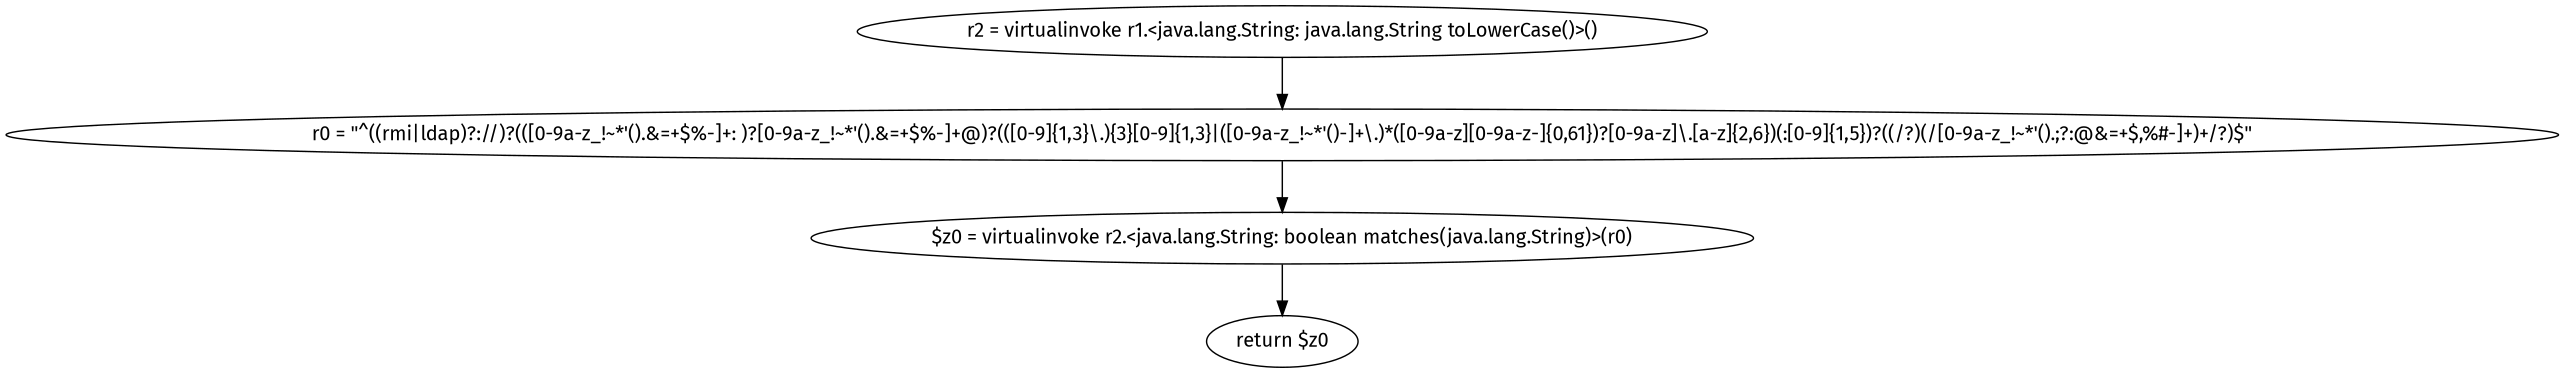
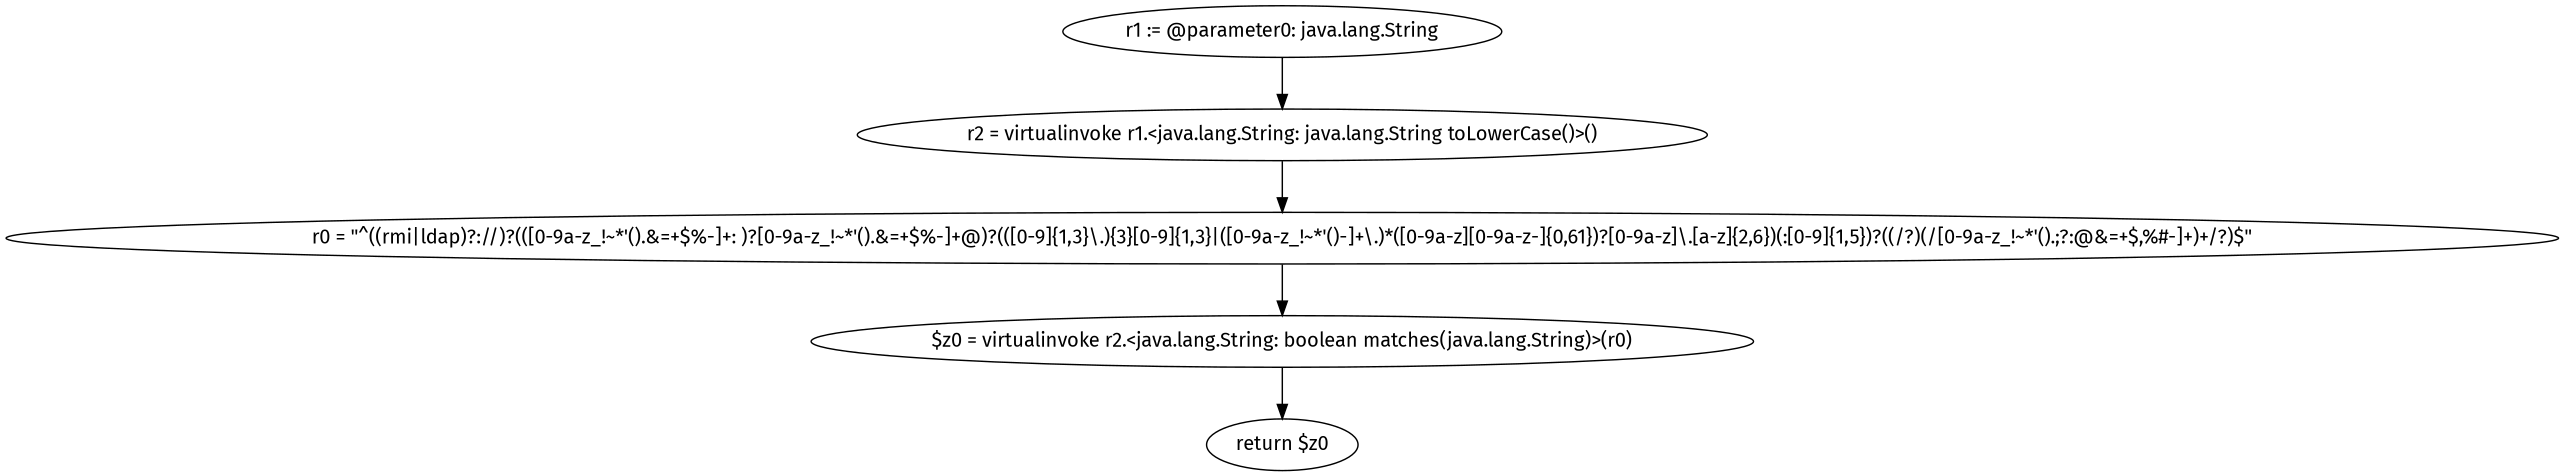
none -> (1282, 32)
